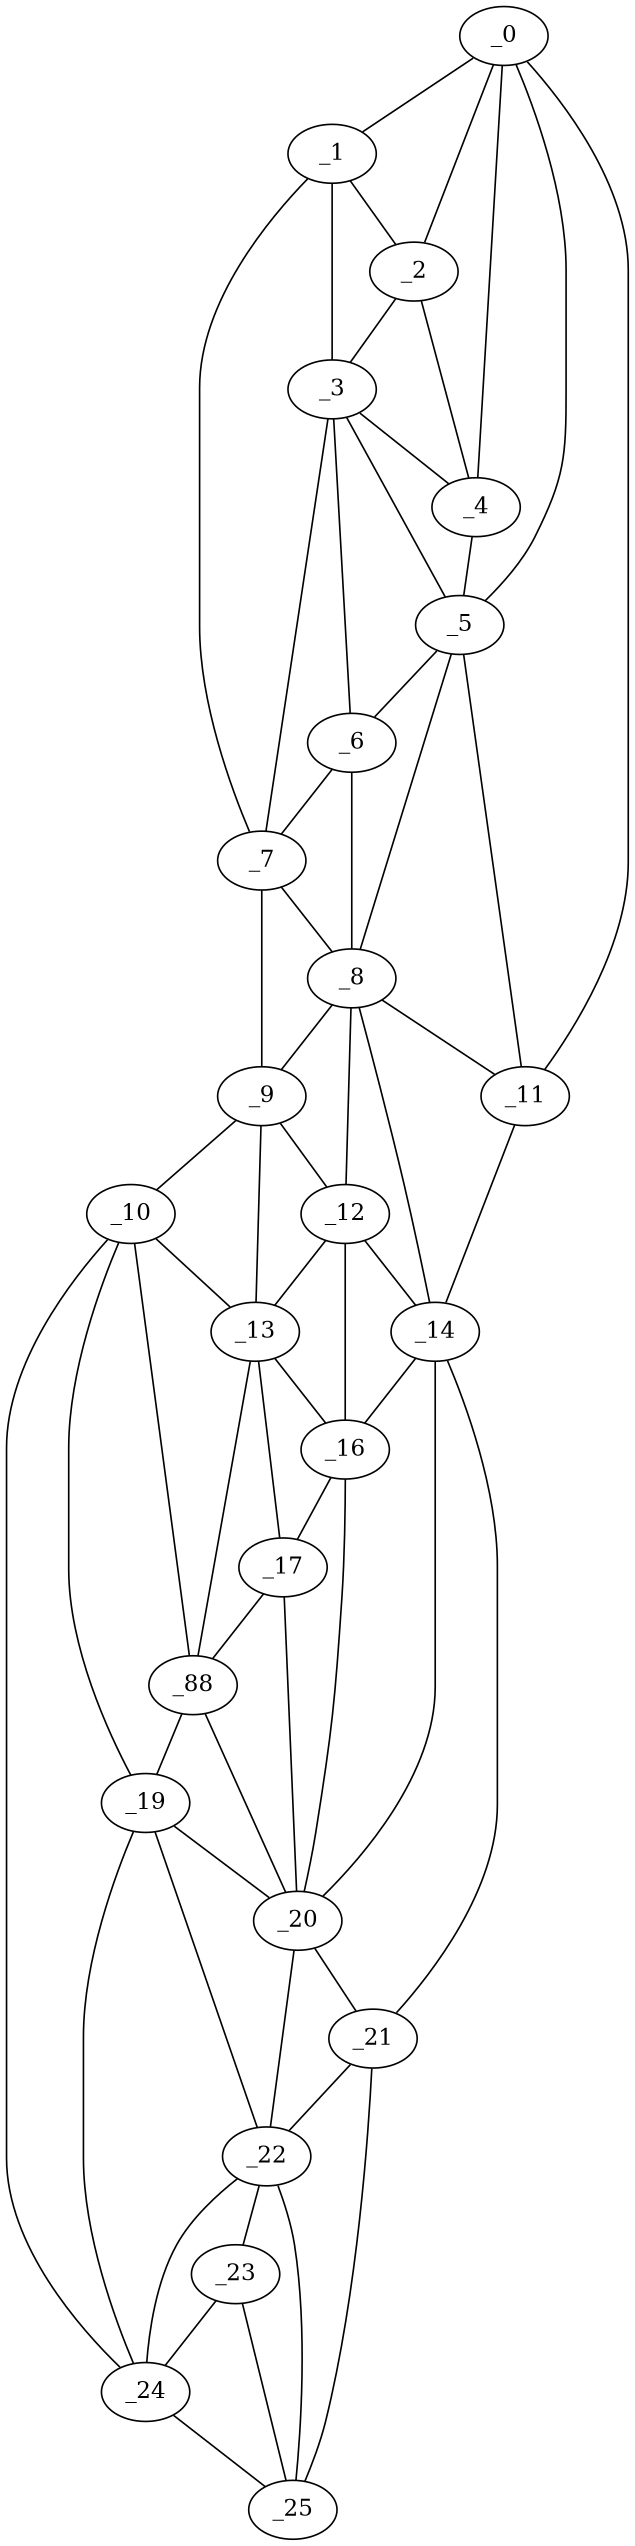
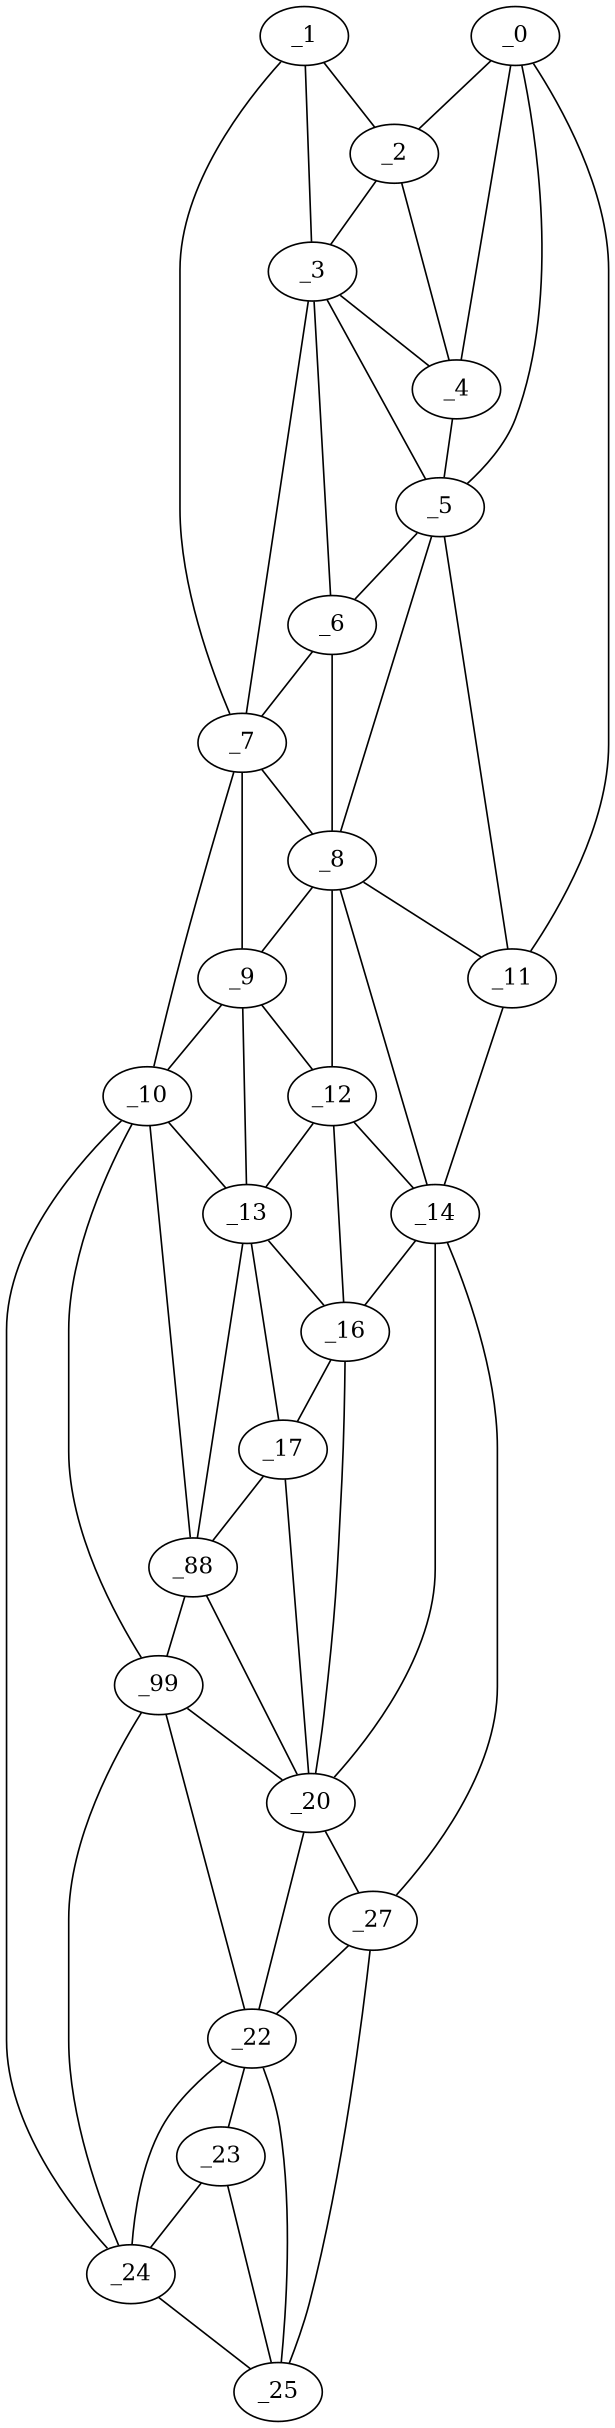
(418, 95) -> none
none -> (191, 919)
(146, 1803) -> (159, 1685)
(373, 2039) -> (373, 1921)
